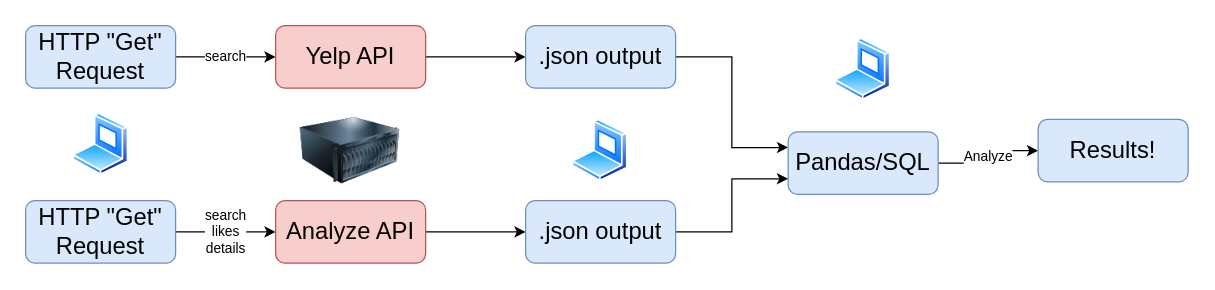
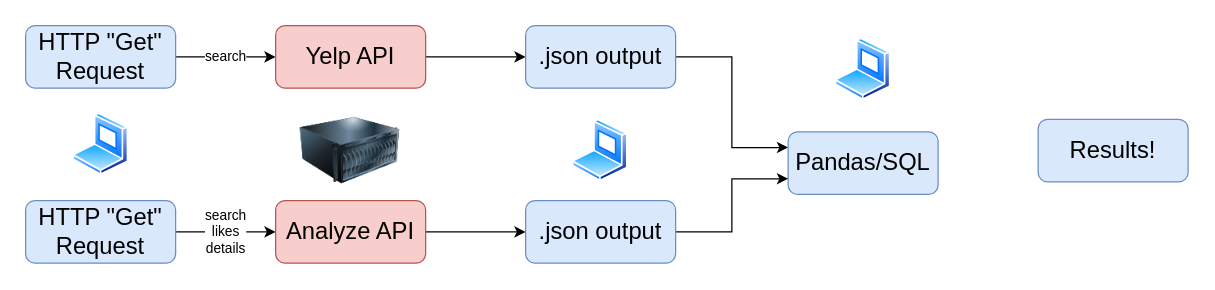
(1003, 151) -> none
